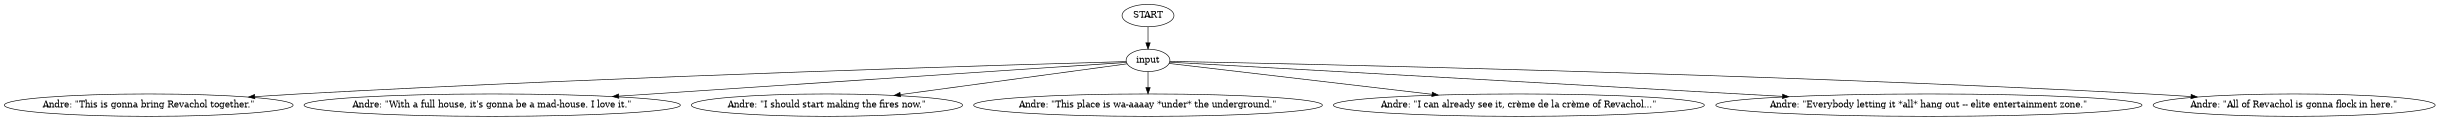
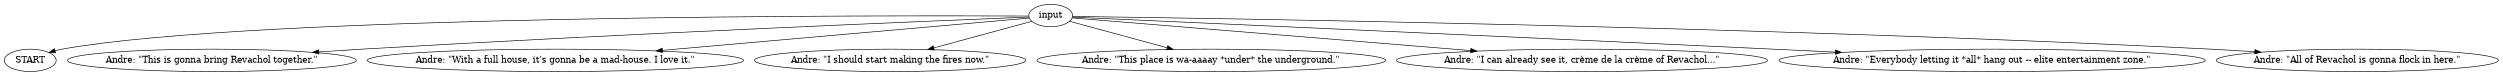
(1148, 35) -> (541, 20)
